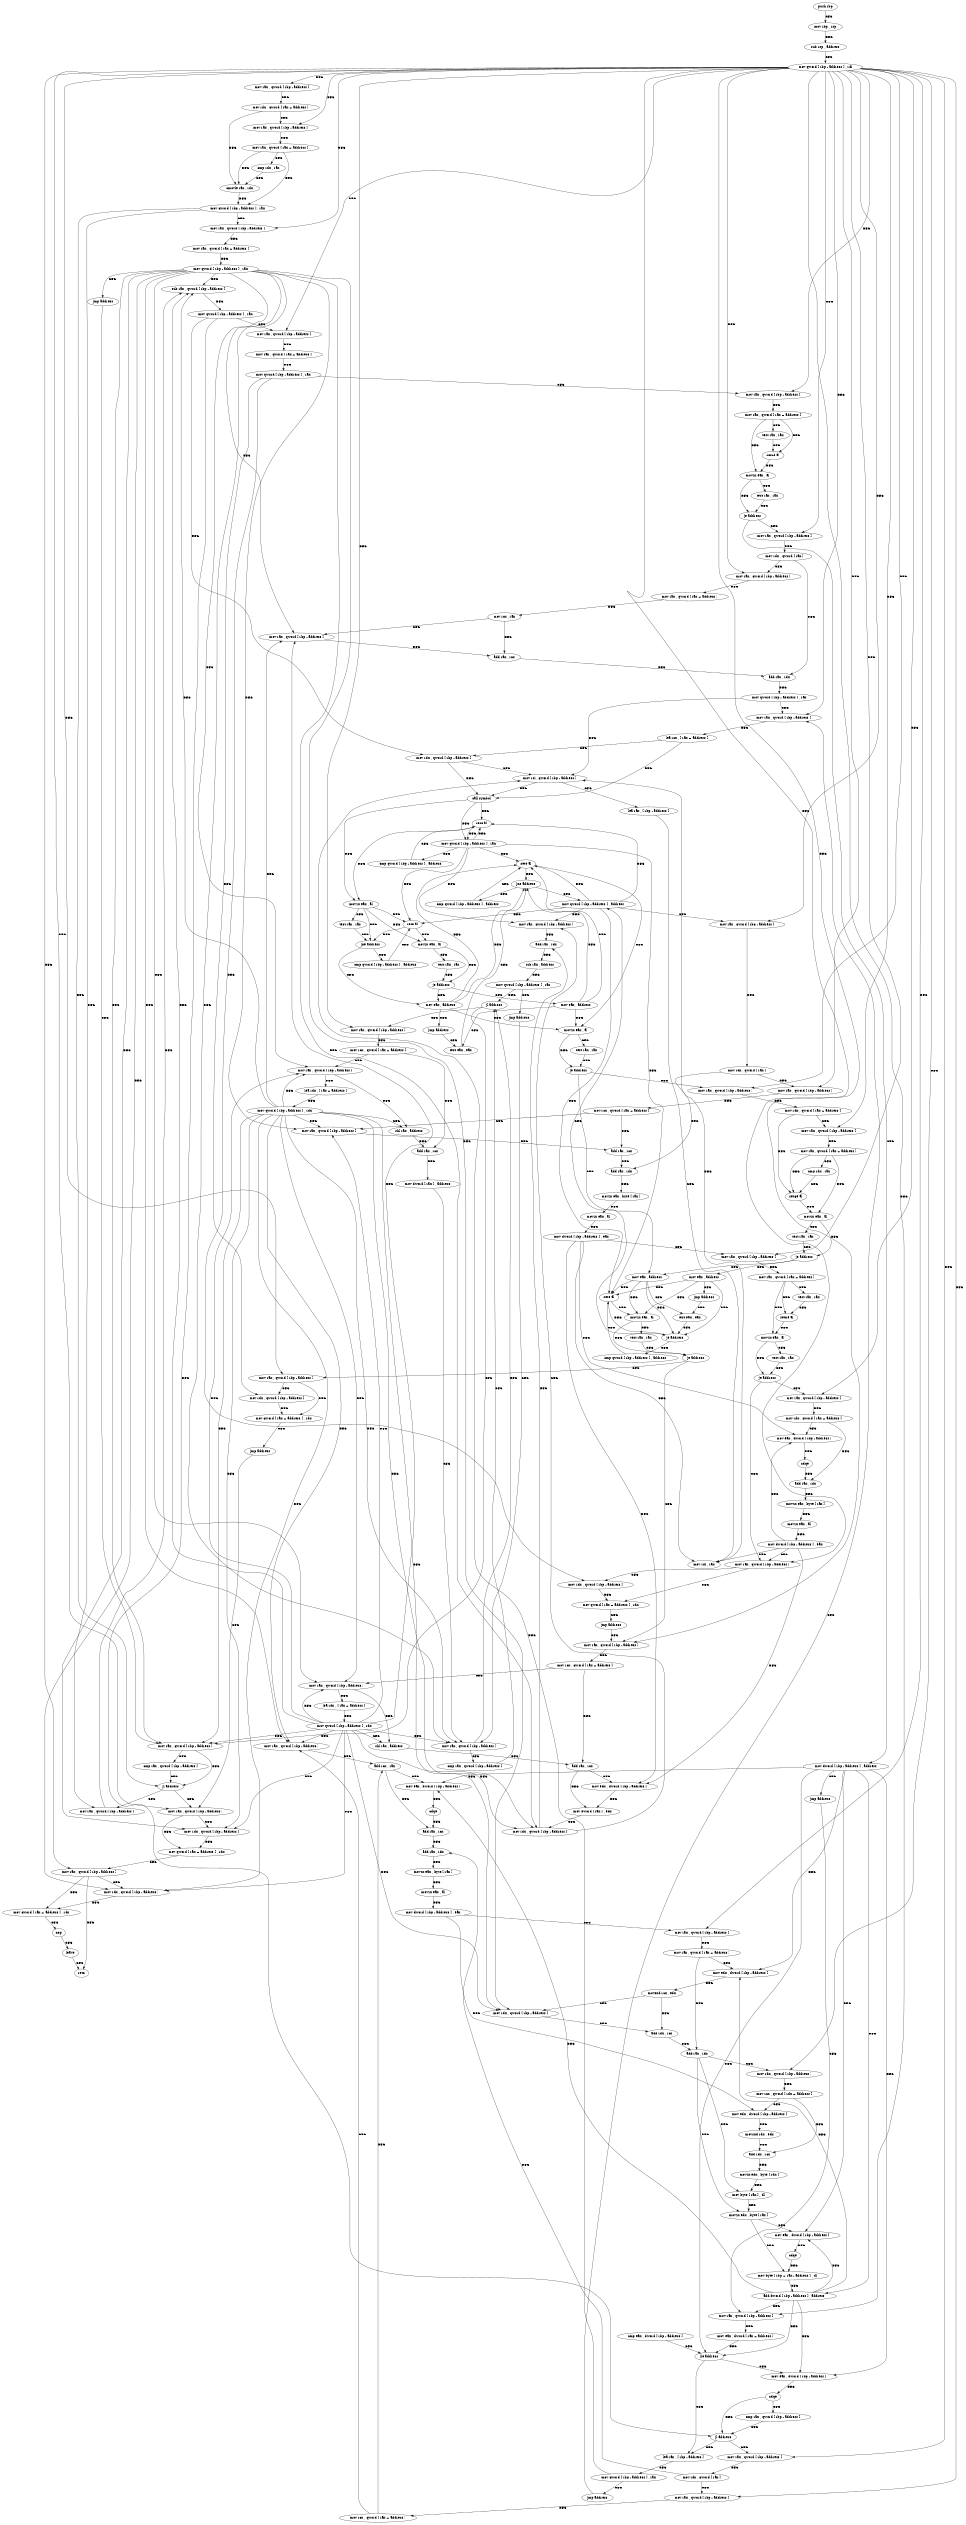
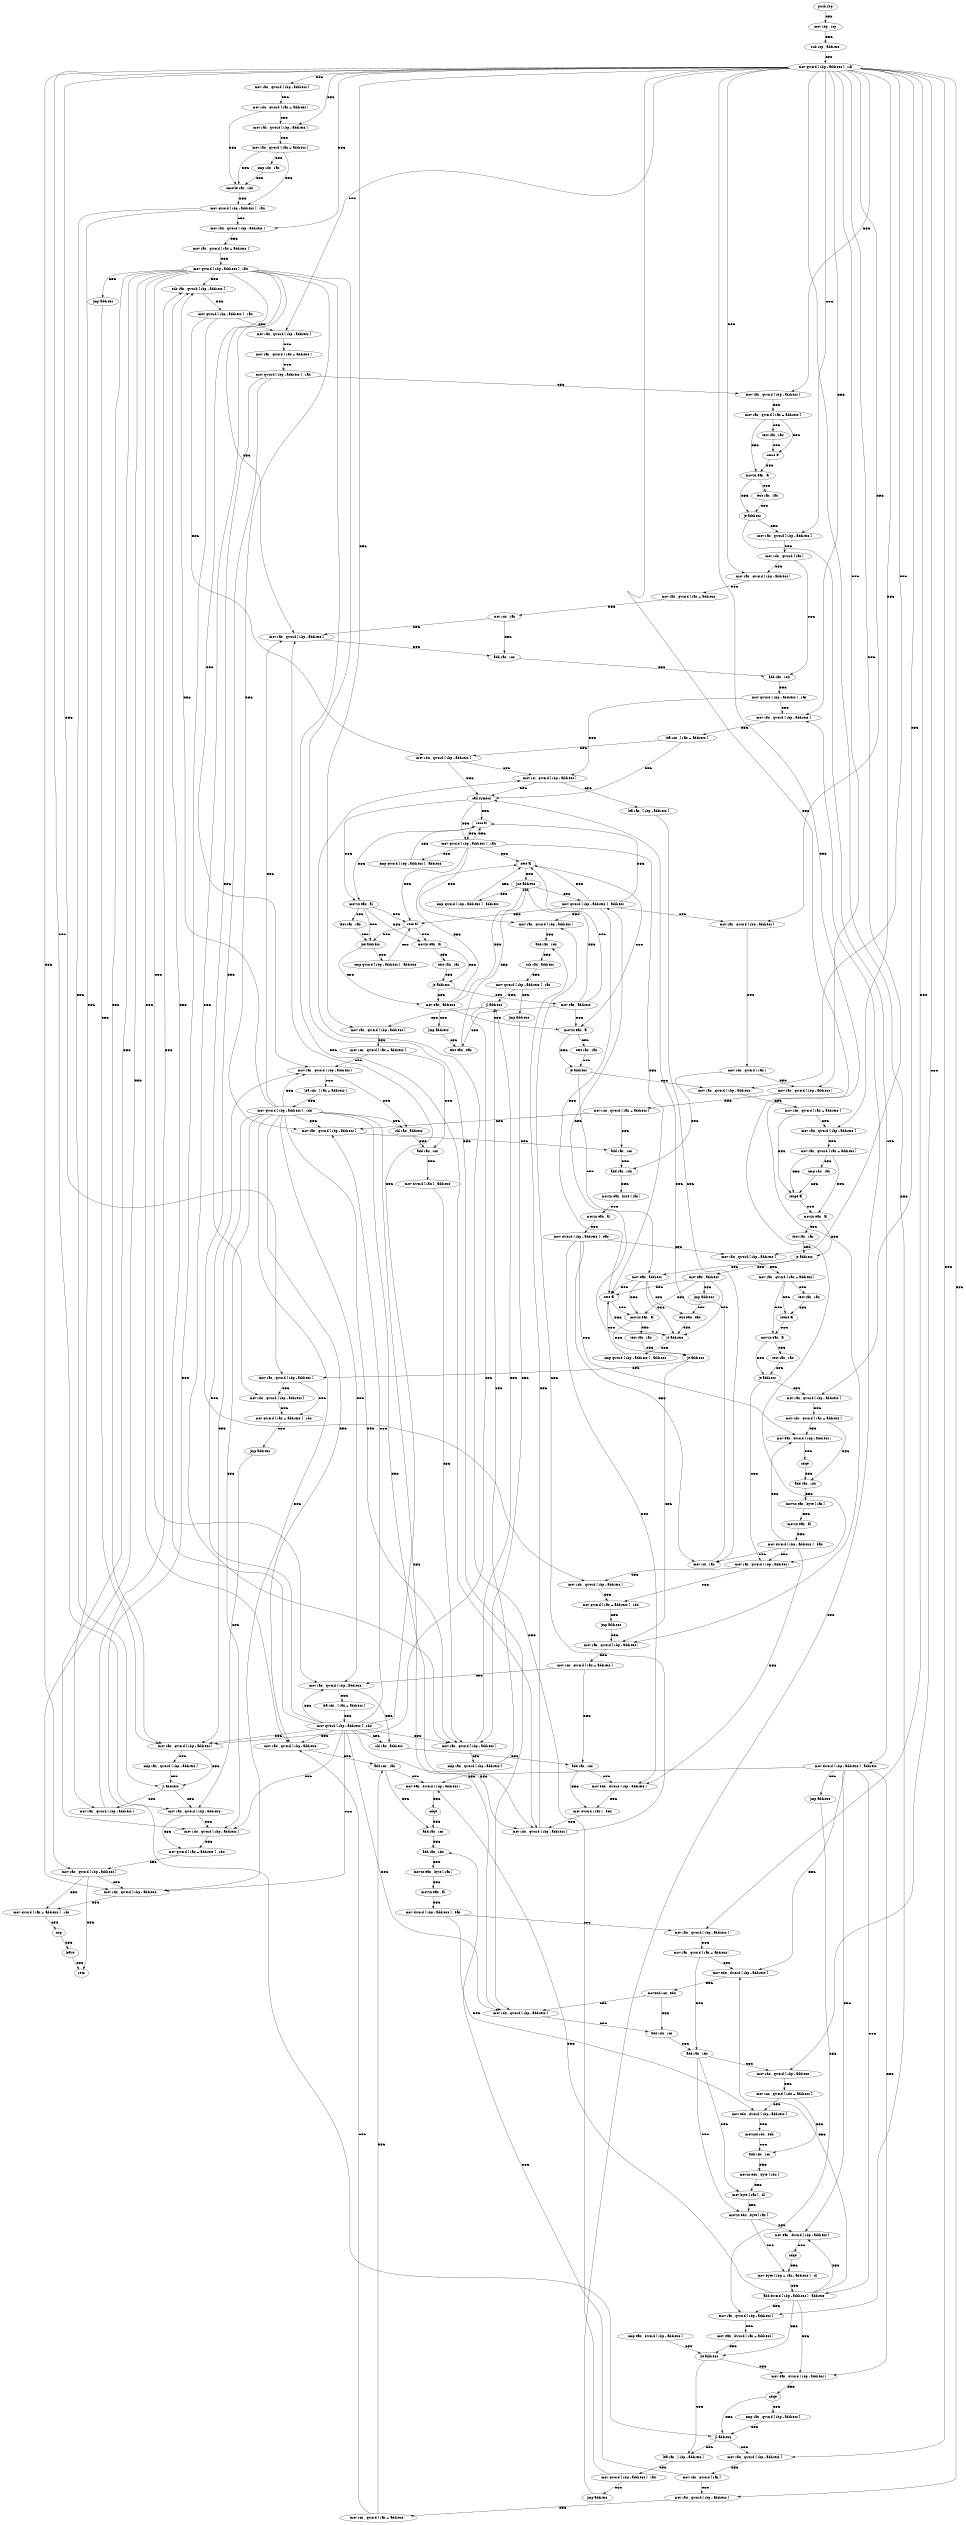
(704, 1148) -> (676, 1141)
(732, 2049) -> none
